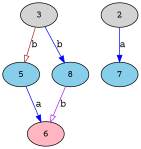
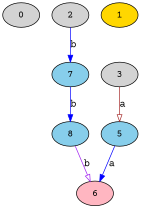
none -> (21, 15)
none -> (120, 15)
(53, 42) -> (70, 101)
(35, 45) -> (123, 104)
(123, 45) -> (73, 45)
